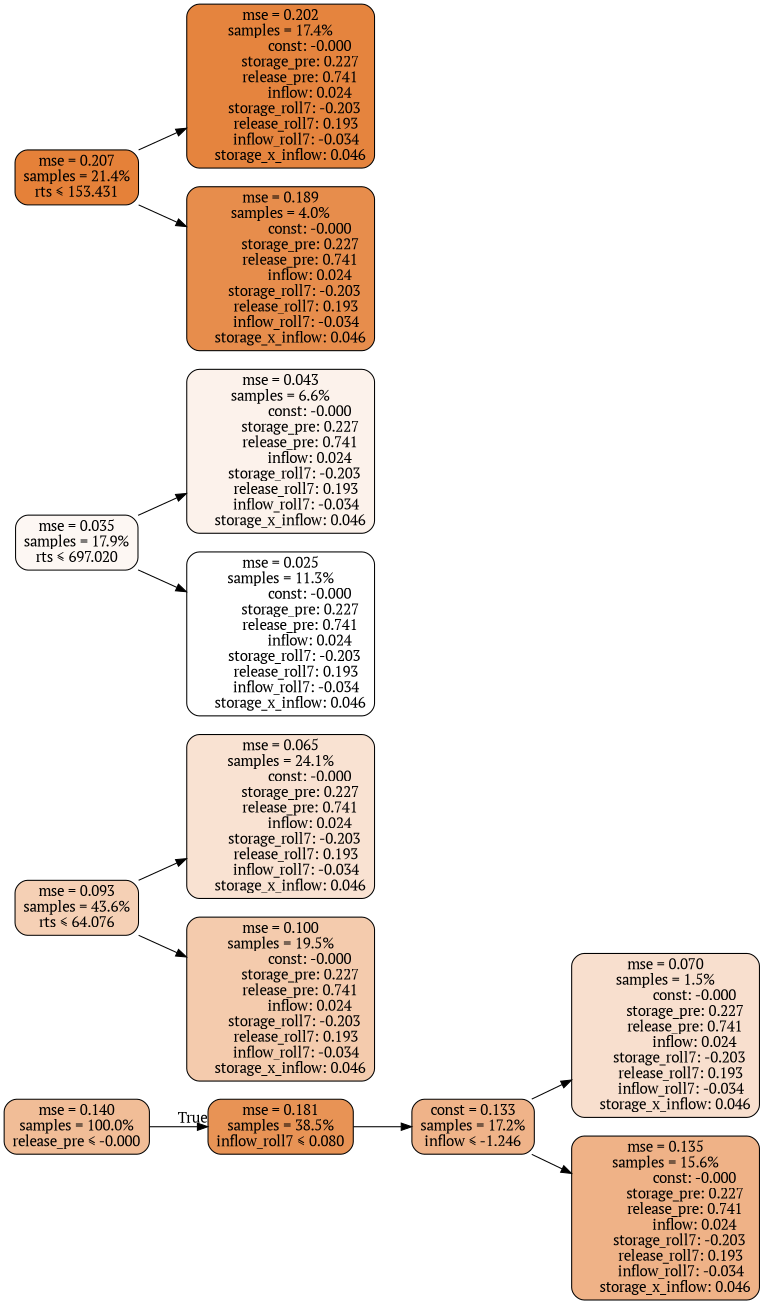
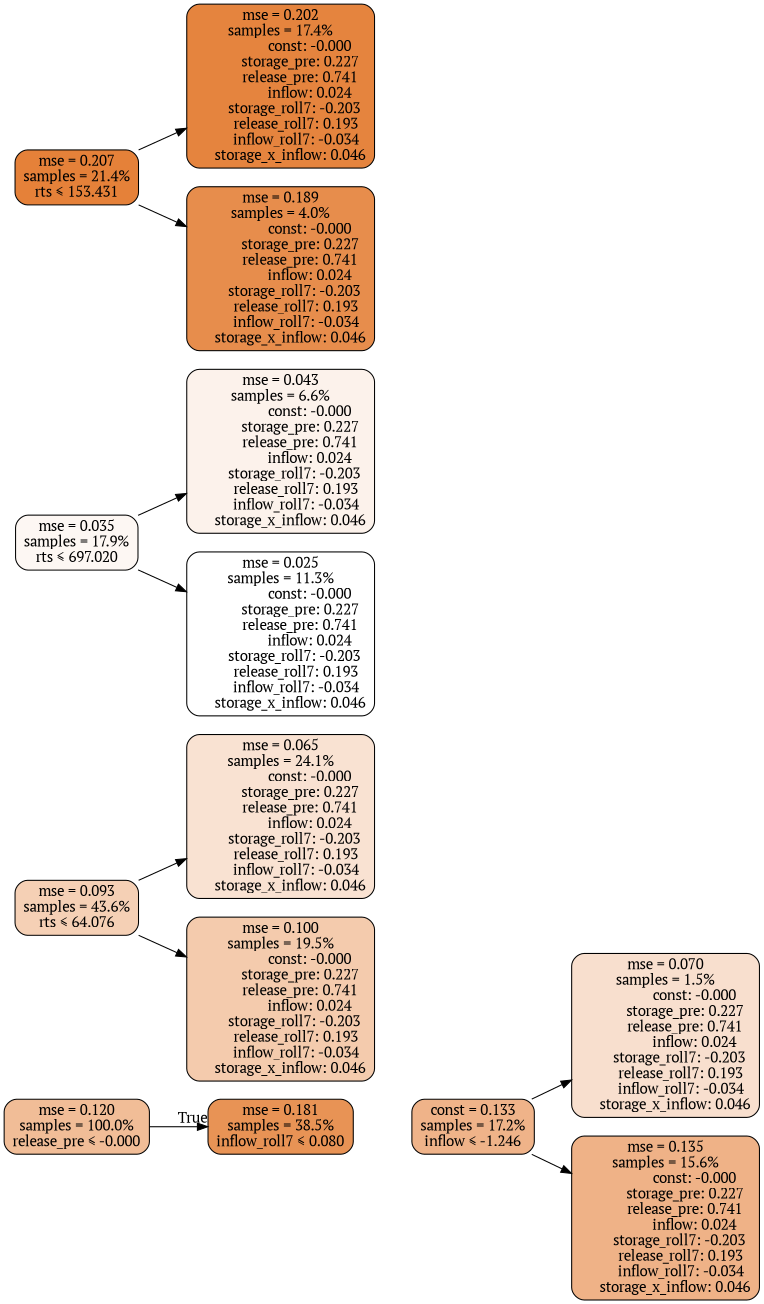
(77, 1127) -> (77, 1127)
(377, 1127) -> none
